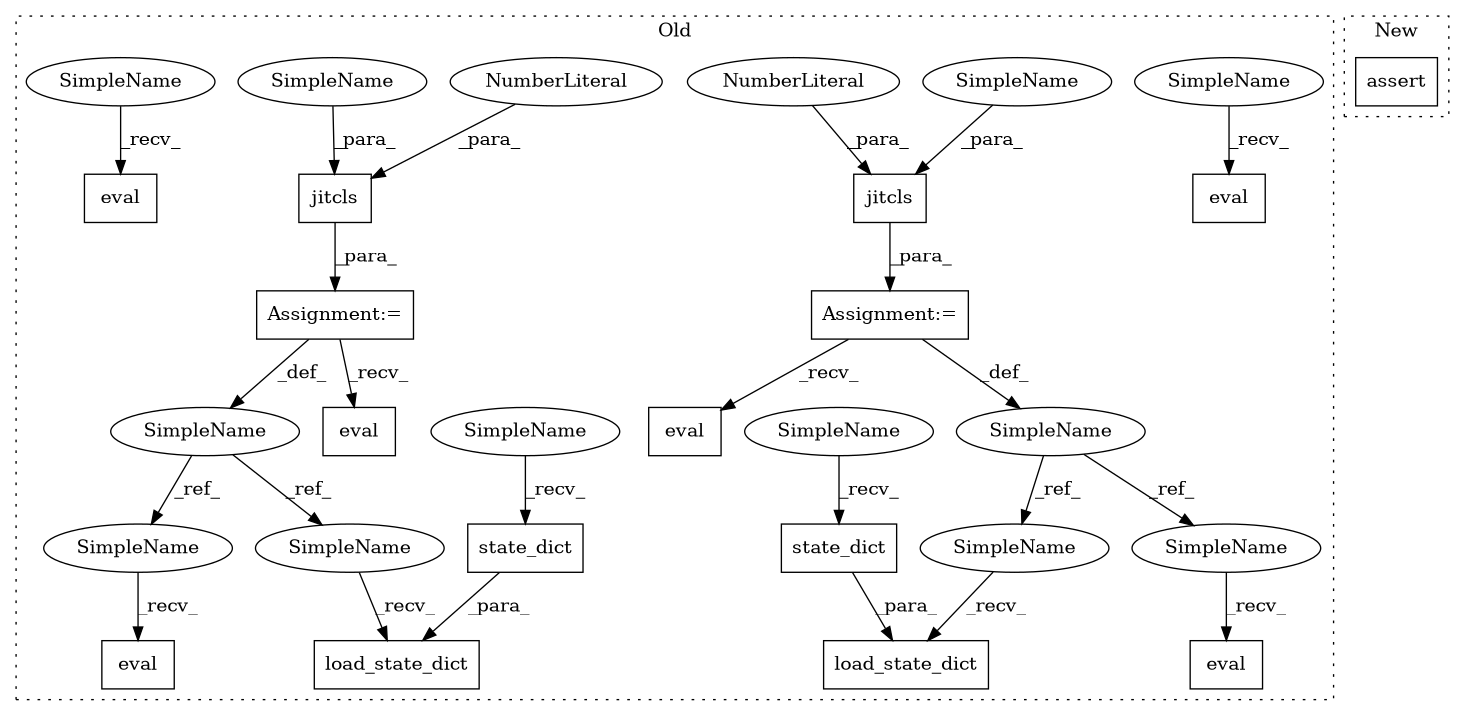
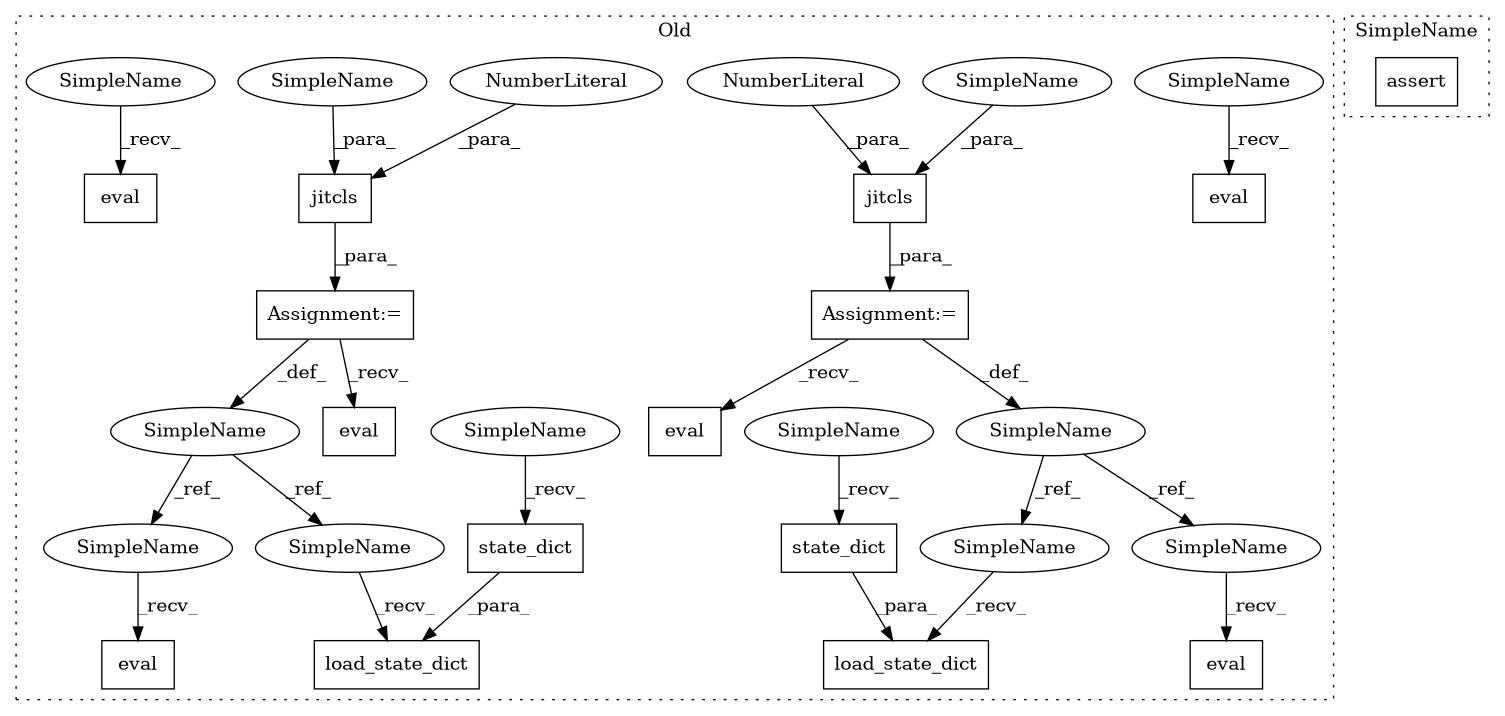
(1397, 31) -> (1417, 31)
